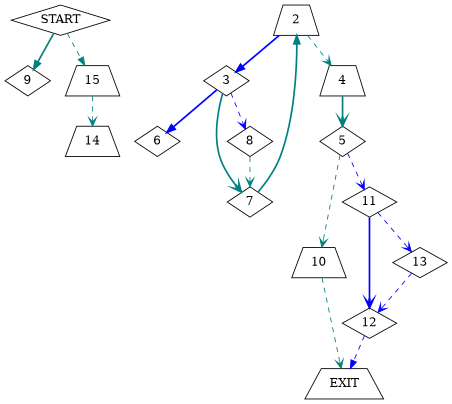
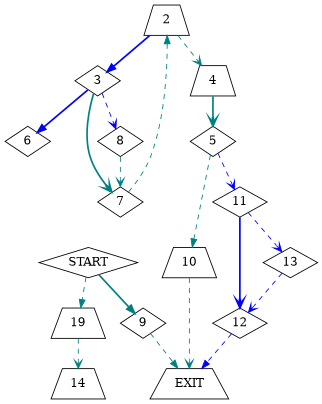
(93, 81) -> (78, 323)
(290, 122) -> (160, 122)
(332, 197) -> (202, 197)
none -> (162, 348)
